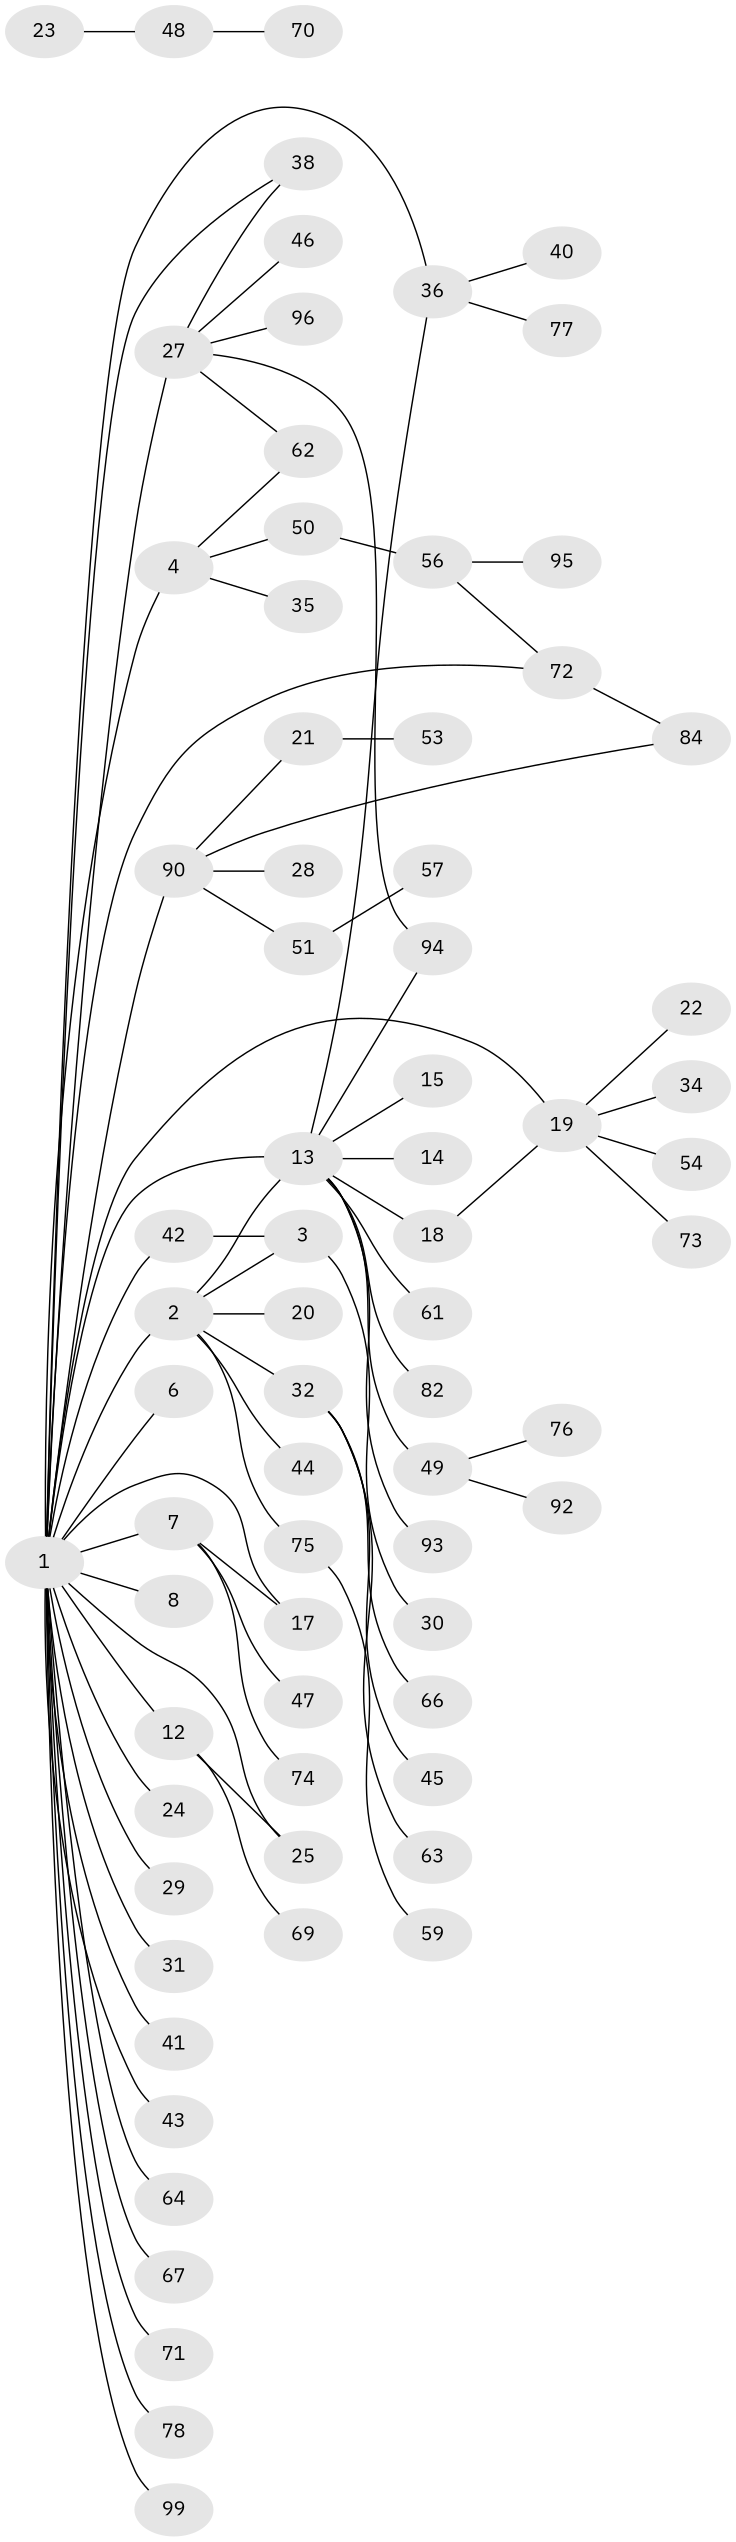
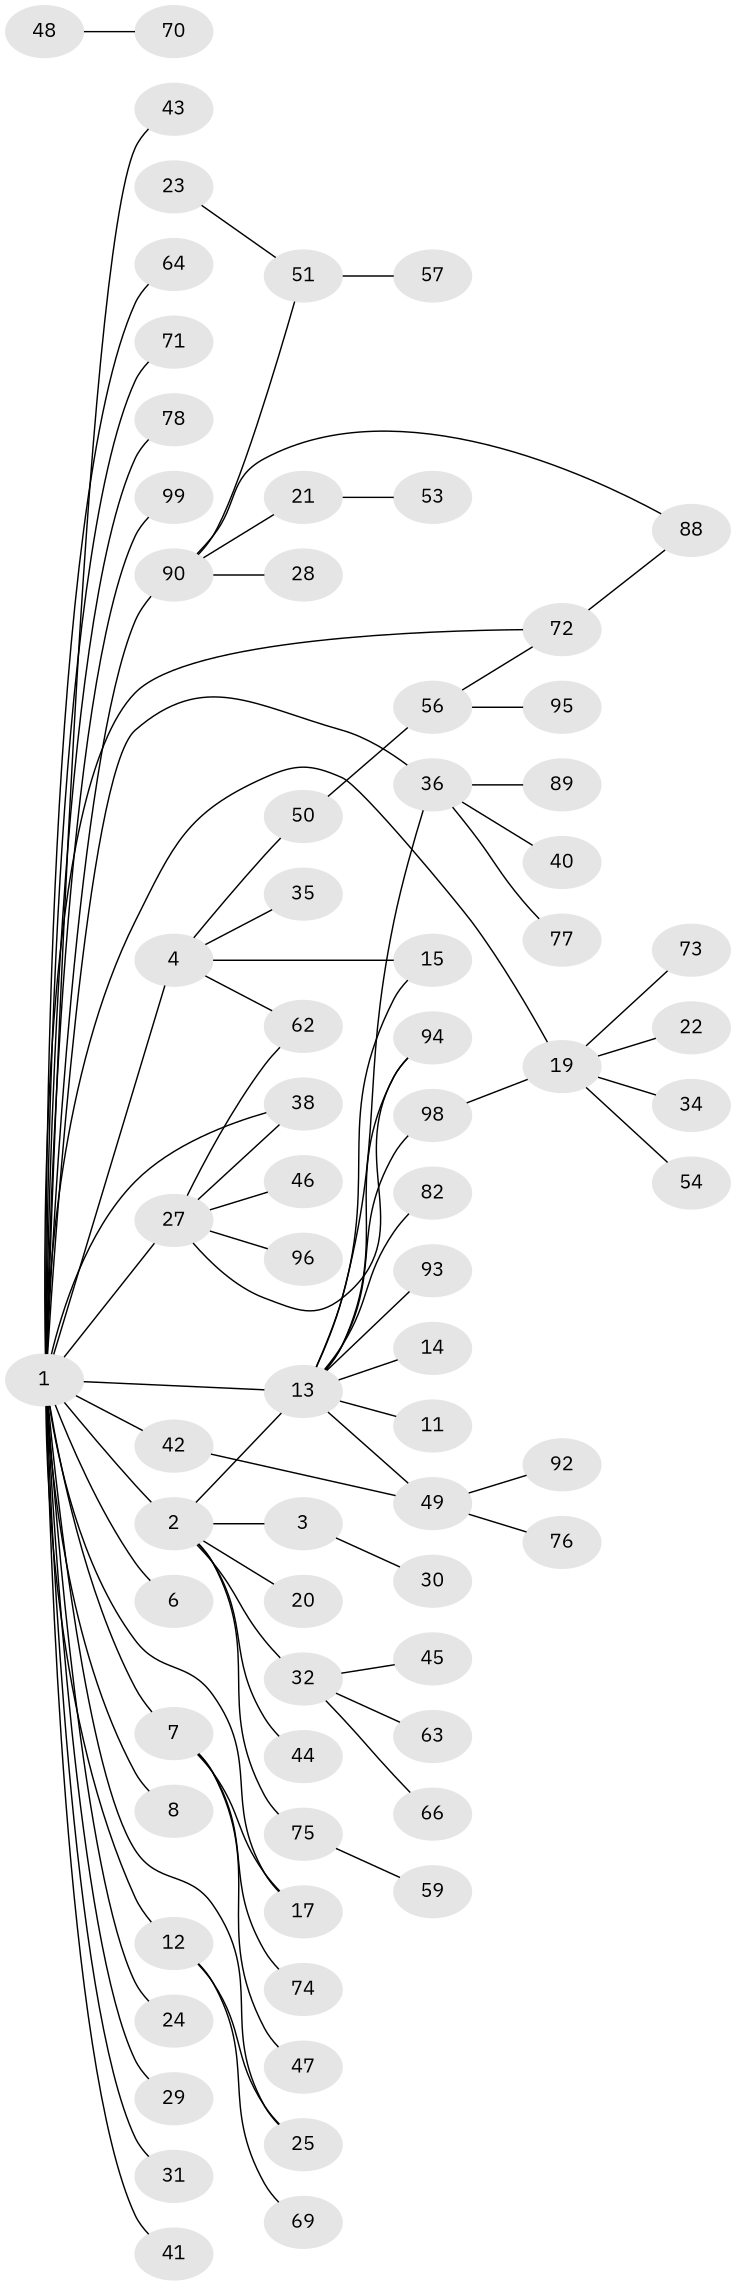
(109, 32) -> (239, 231)
(691, 739) -> (691, 530)
none -> (562, 785)
none -> (303, 960)
(229, 1236) -> (303, 1475)
(433, 1236) -> (433, 1116)
(433, 1314) -> (433, 1426)
(174, 2277) -> none
